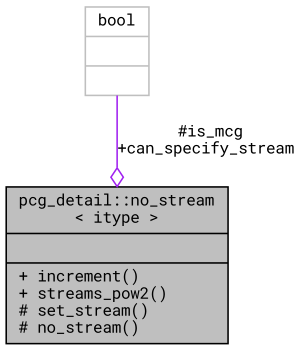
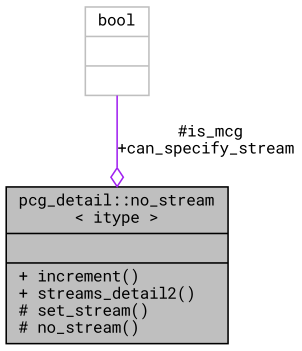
(94, 294) -> (108, 294)
